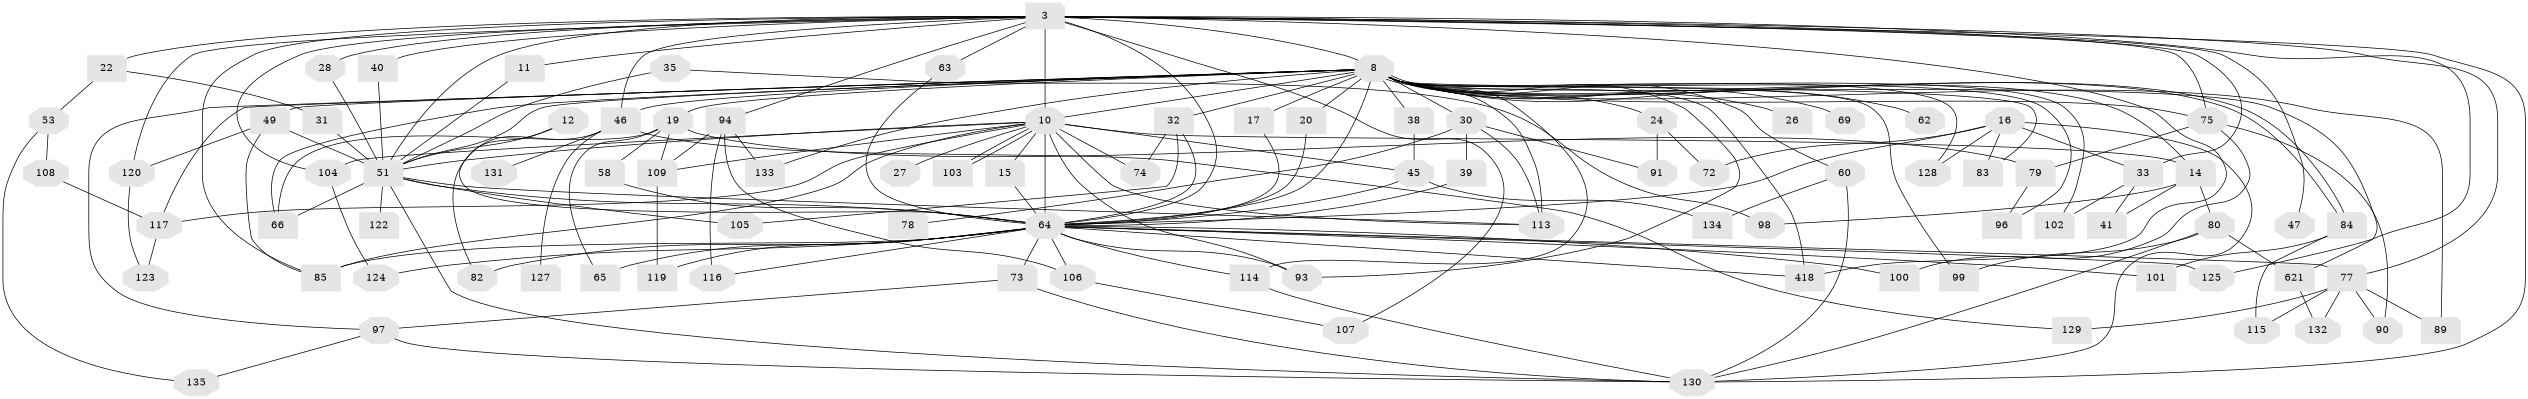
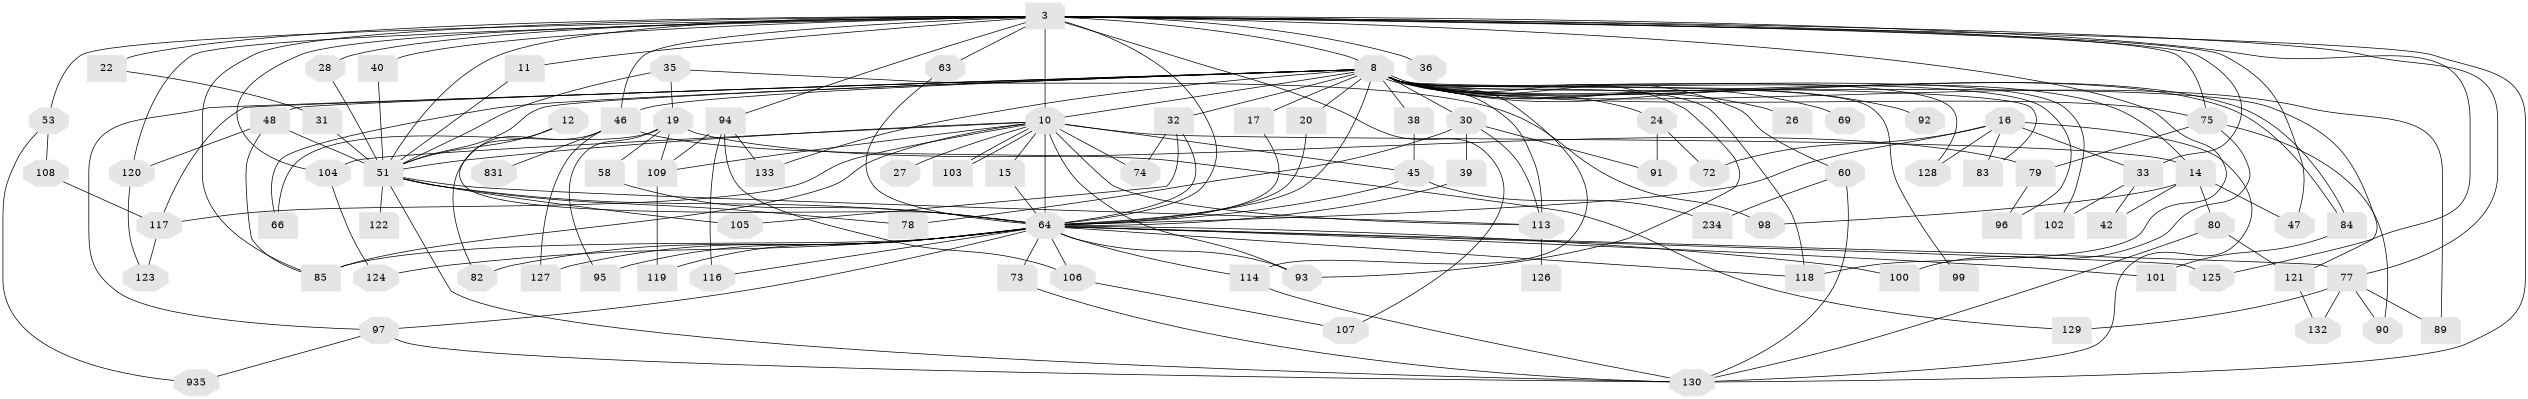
none -> (1426, 68)
(1020, 84) -> (672, 95)
(77, 96) -> (522, 27)
(270, 121) -> (270, 121)
(1925, 121) -> (1925, 121)
(494, 173) -> (494, 173)
(331, 199) -> (645, 205)
none -> (2246, 200)
(1712, 226) -> (1712, 226)
(2107, 226) -> (2107, 226)
none -> (792, 245)
(2089, 252) -> none
(600, 278) -> (600, 278)
none -> (1541, 278)
(1805, 278) -> (1805, 278)
(2295, 278) -> (2295, 278)
(698, 304) -> (715, 295)
(2257, 330) -> none
(196, 383) -> (196, 383)
